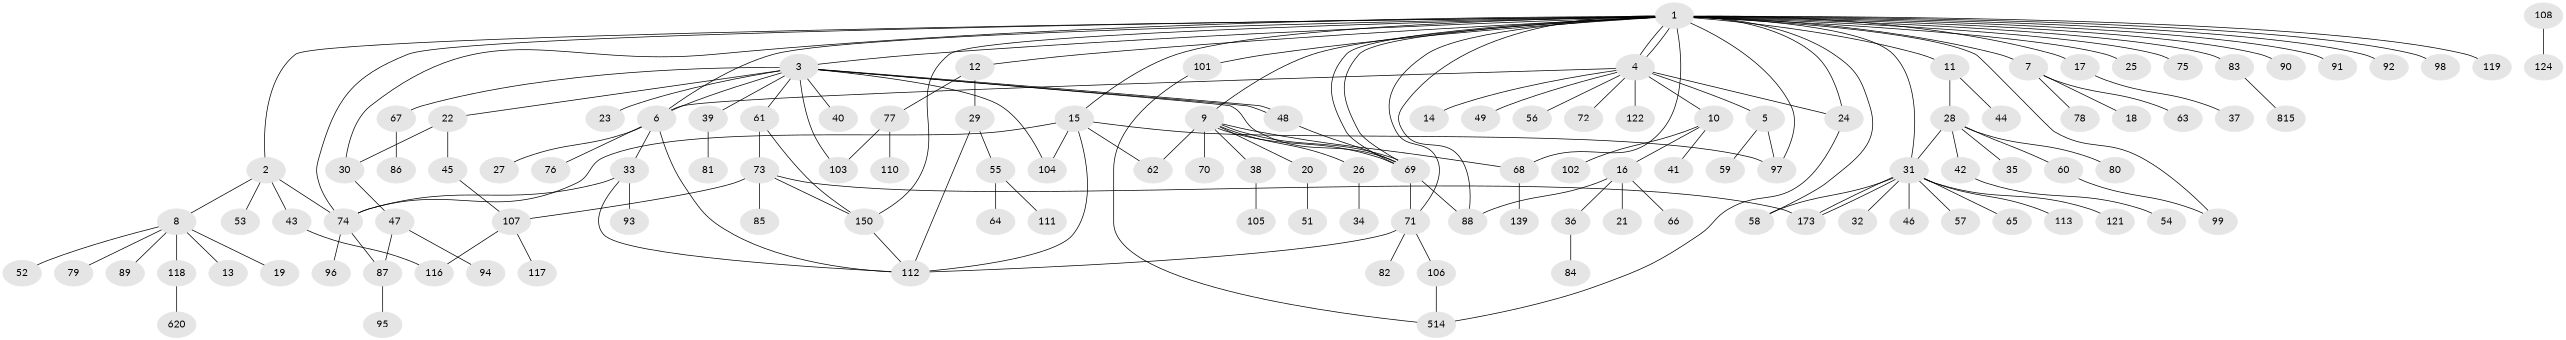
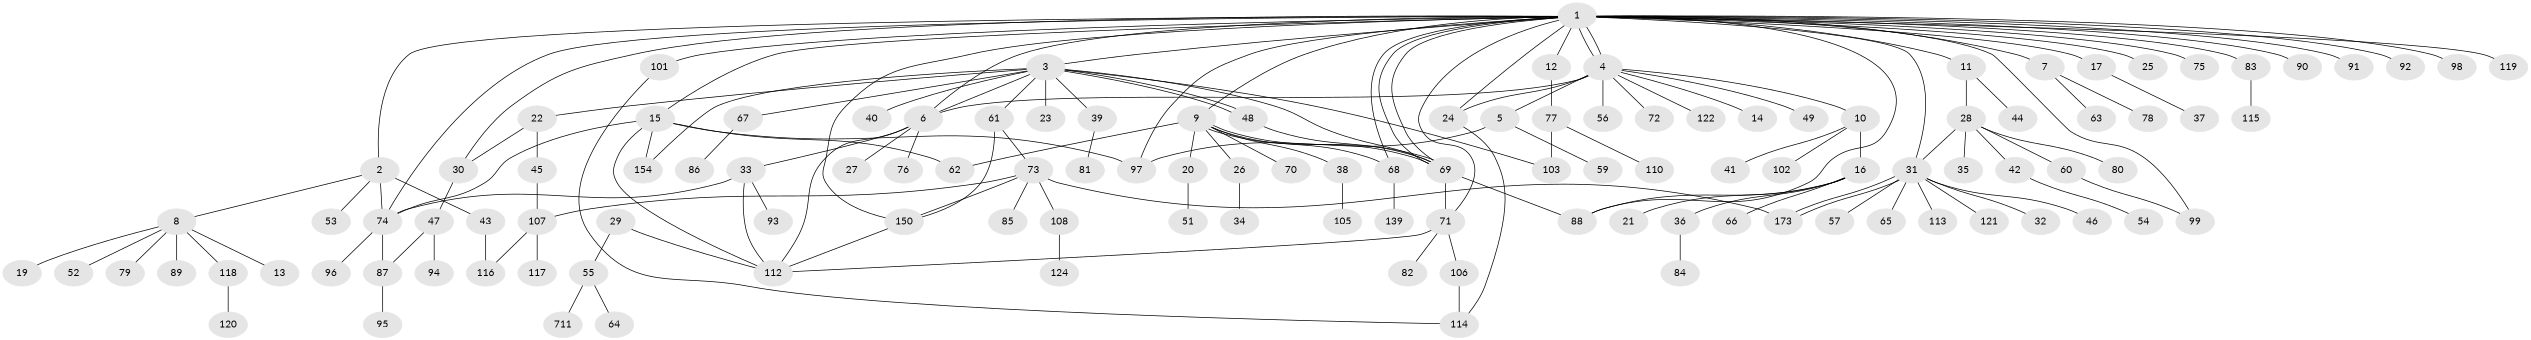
(975, 93) -> none
(2132, 119) -> none
(2286, 119) -> (2251, 119)
(1047, 170) -> (643, 170)
none -> (1046, 196)
(1047, 222) -> (563, 325)
(1755, 222) -> none
(177, 325) -> (228, 325)
(1436, 325) -> (1459, 325)
